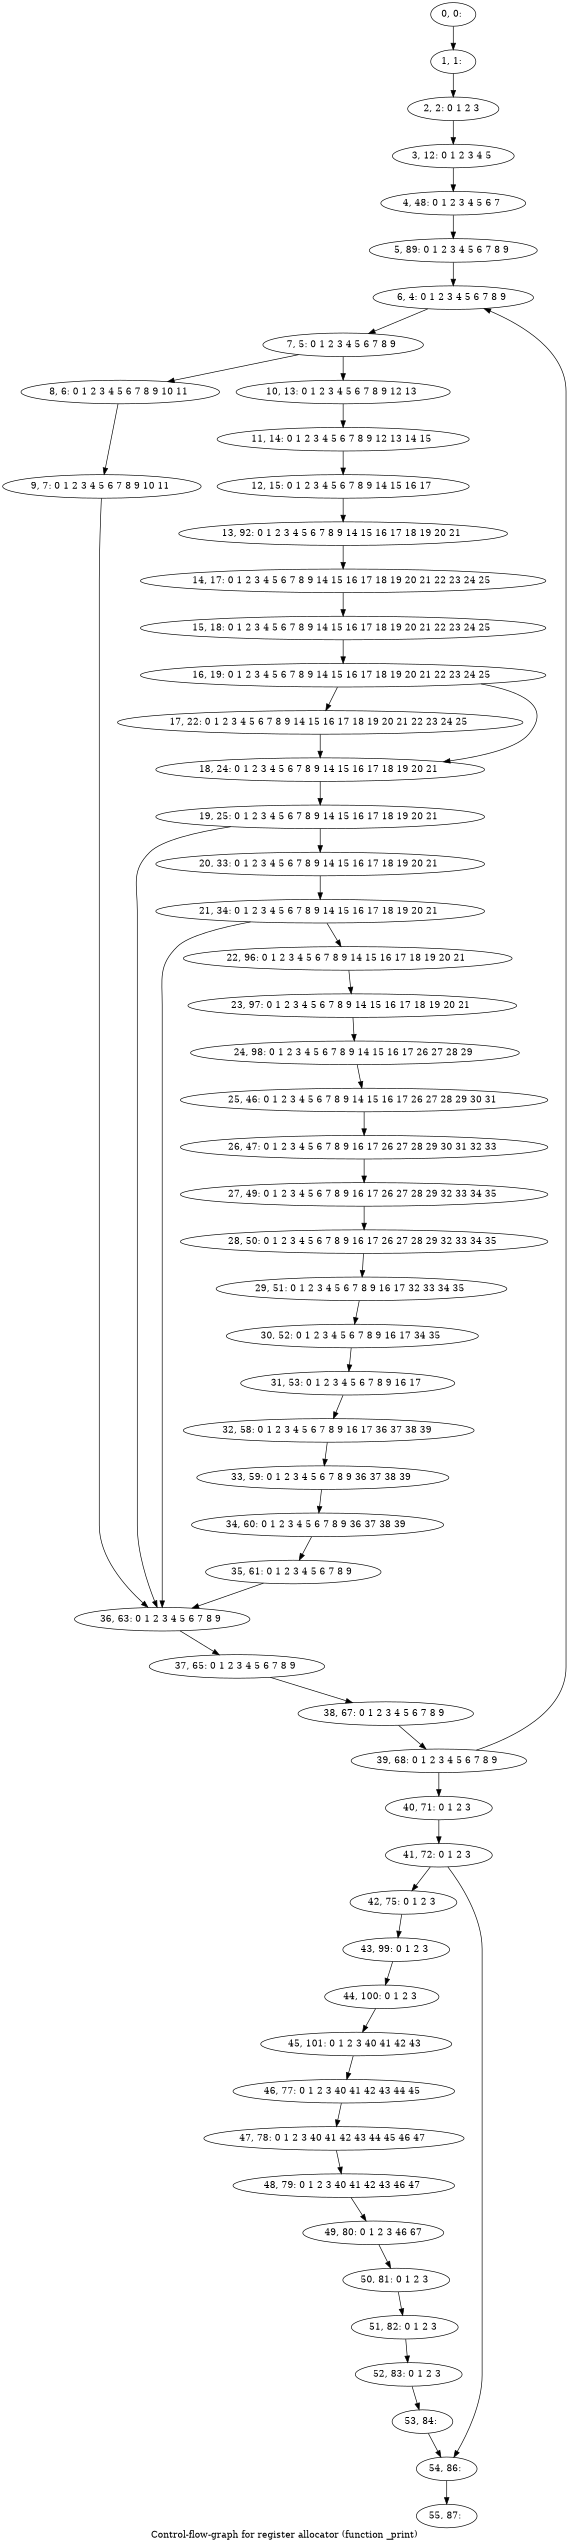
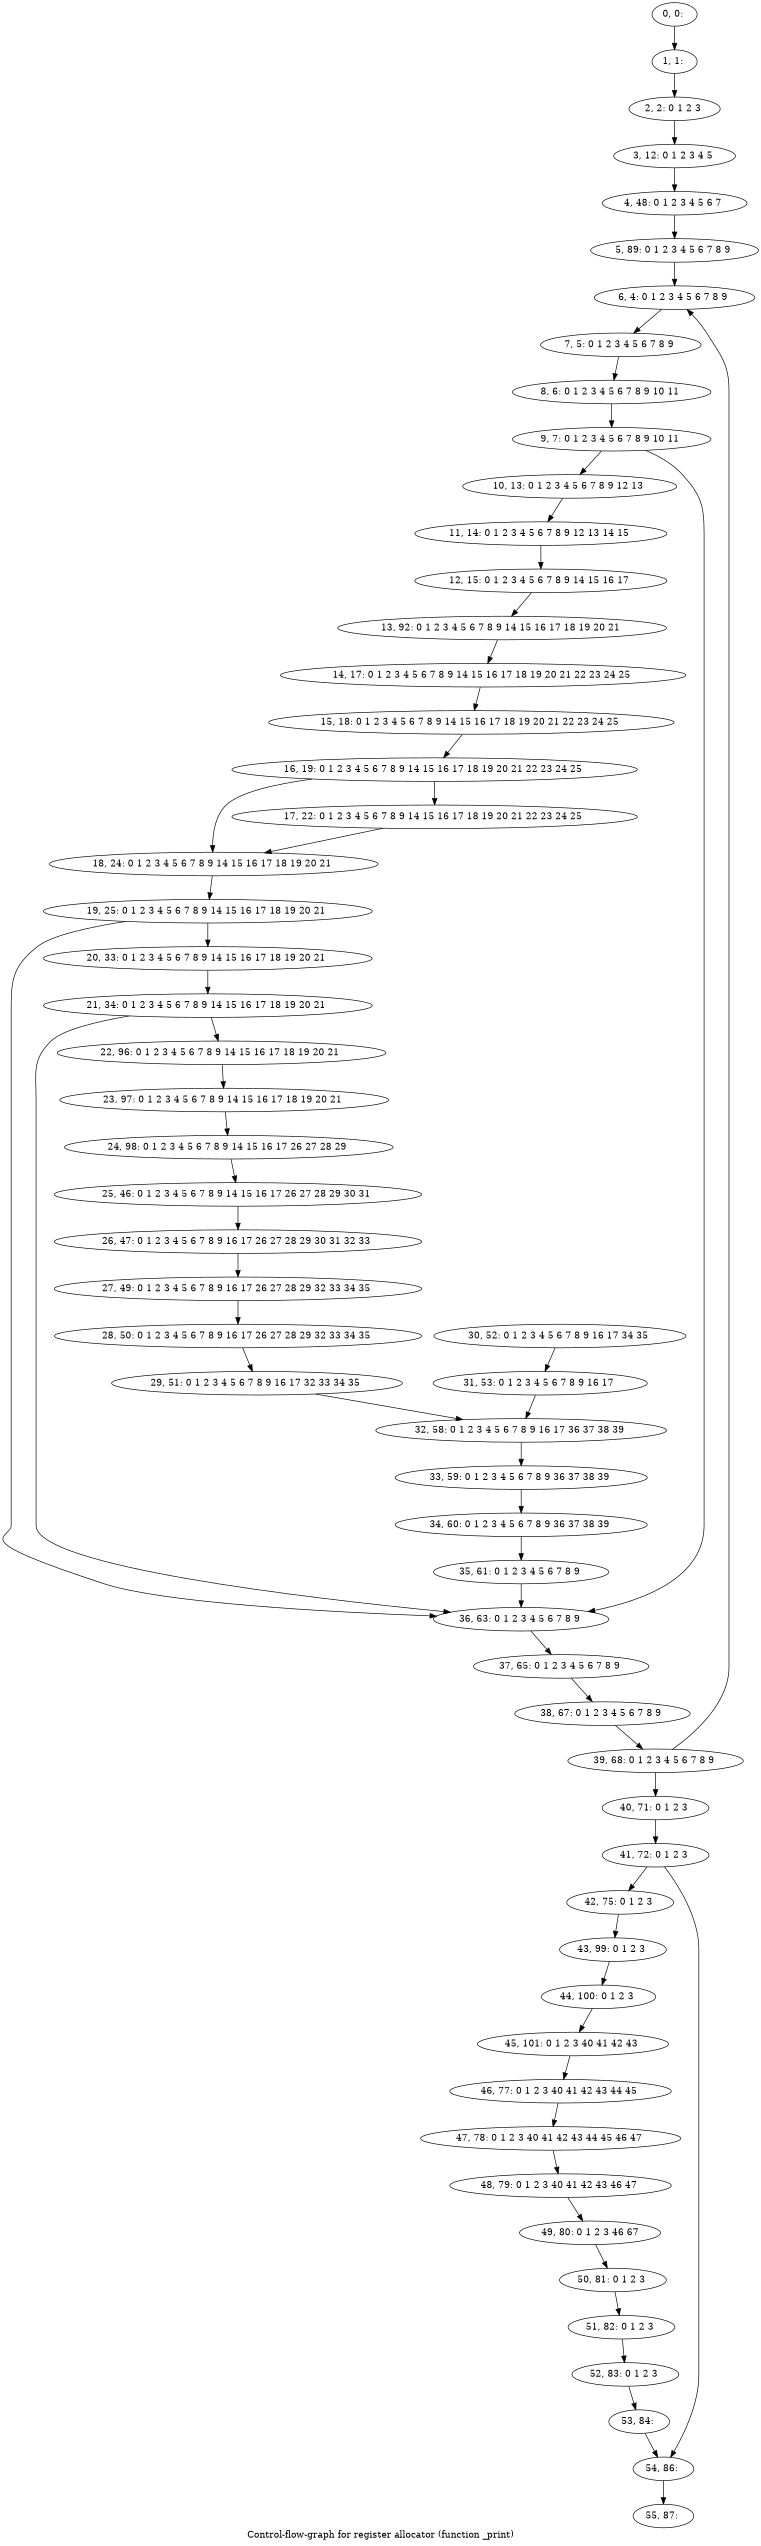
(343, 365) -> (593, 460)
(358, 1309) -> (386, 1406)
